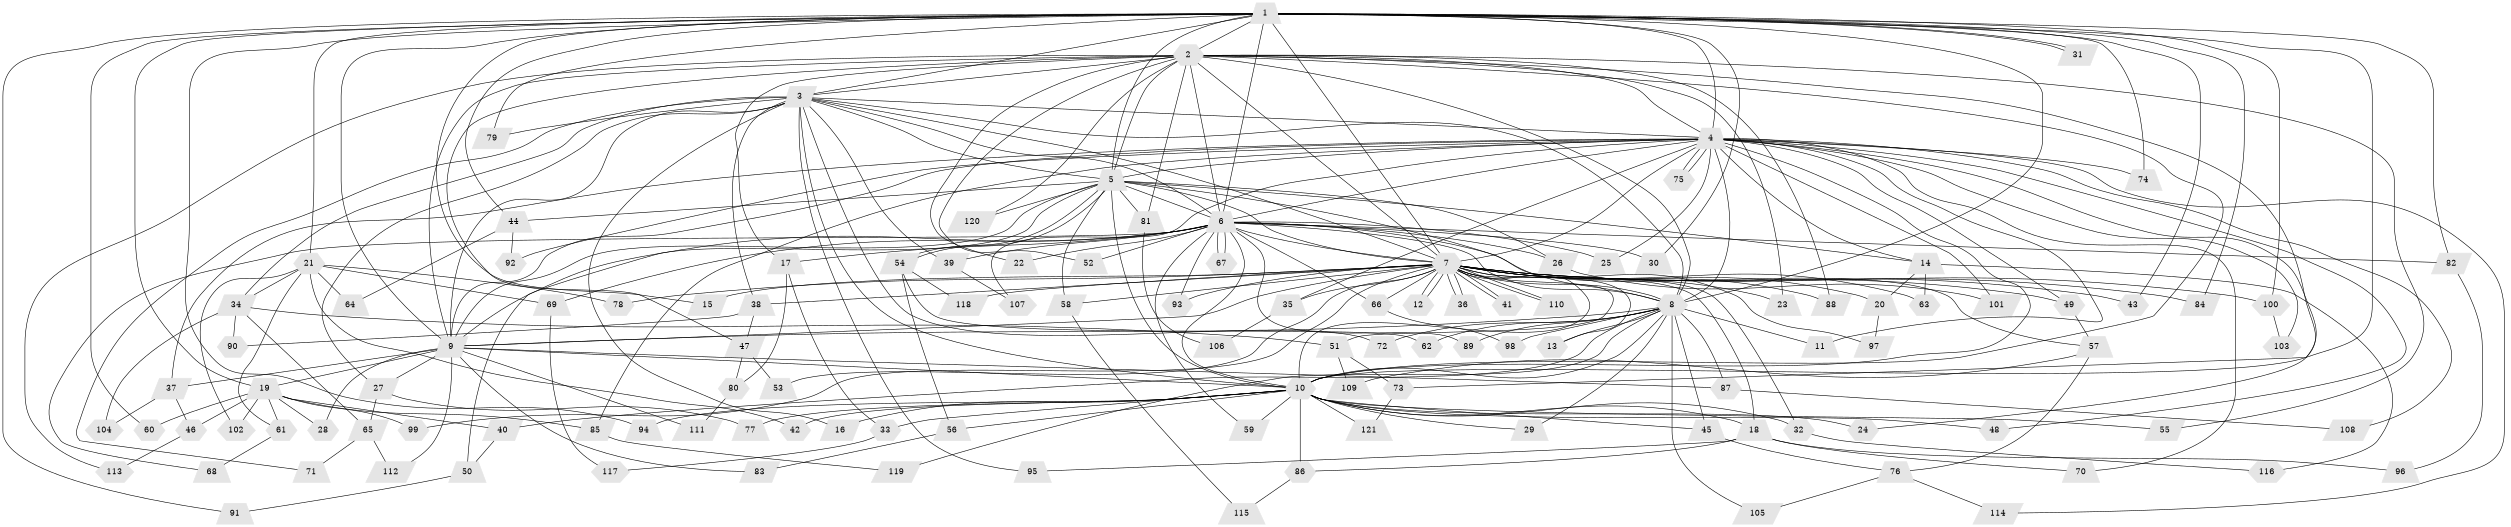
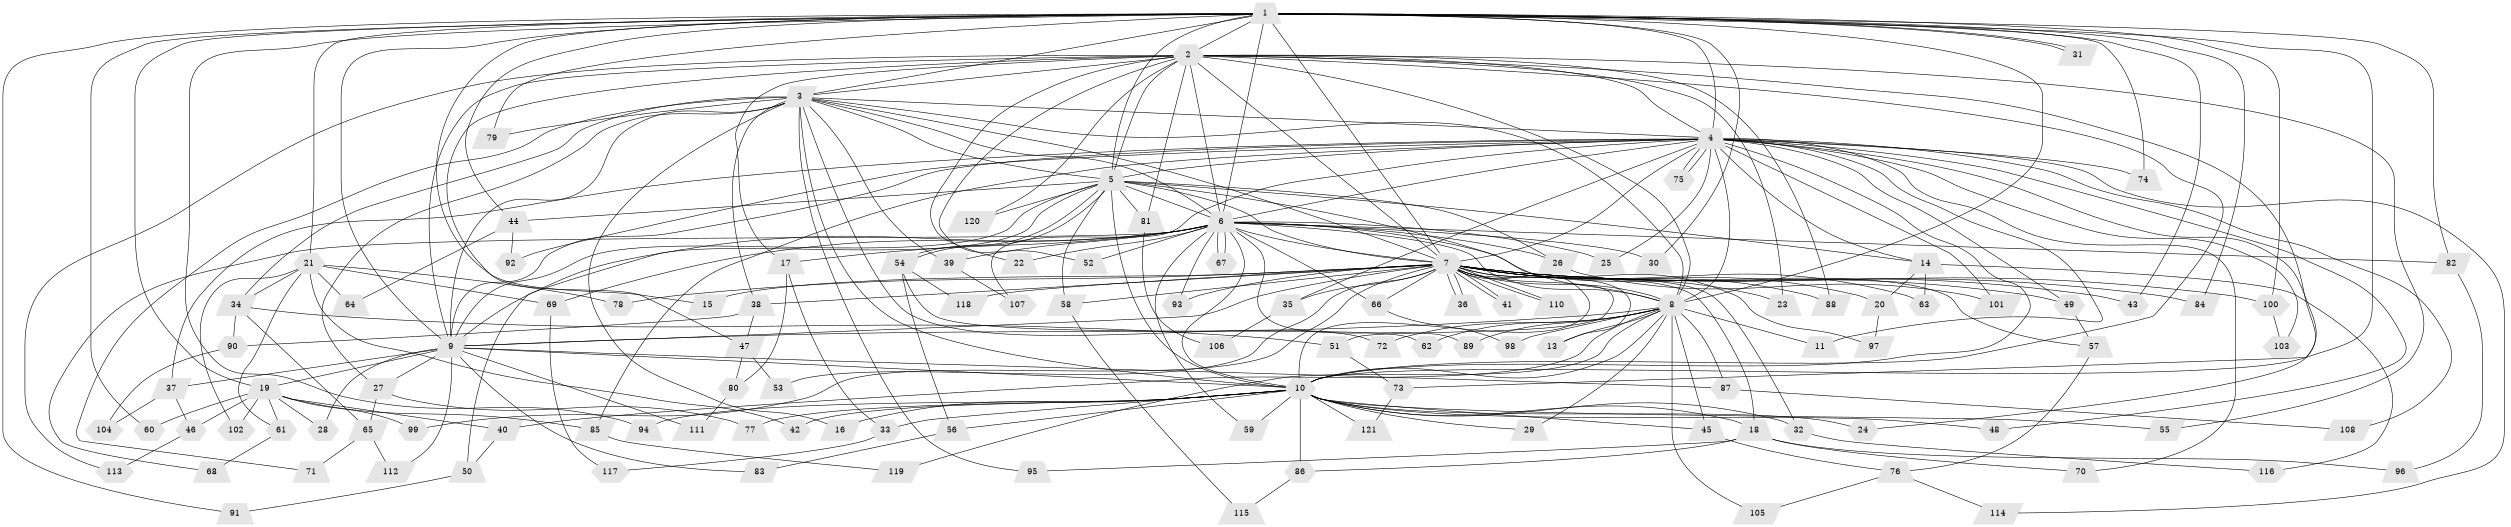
(1418, 305) -> none
(149, 354) -> (156, 372)
(1349, 389) -> none
